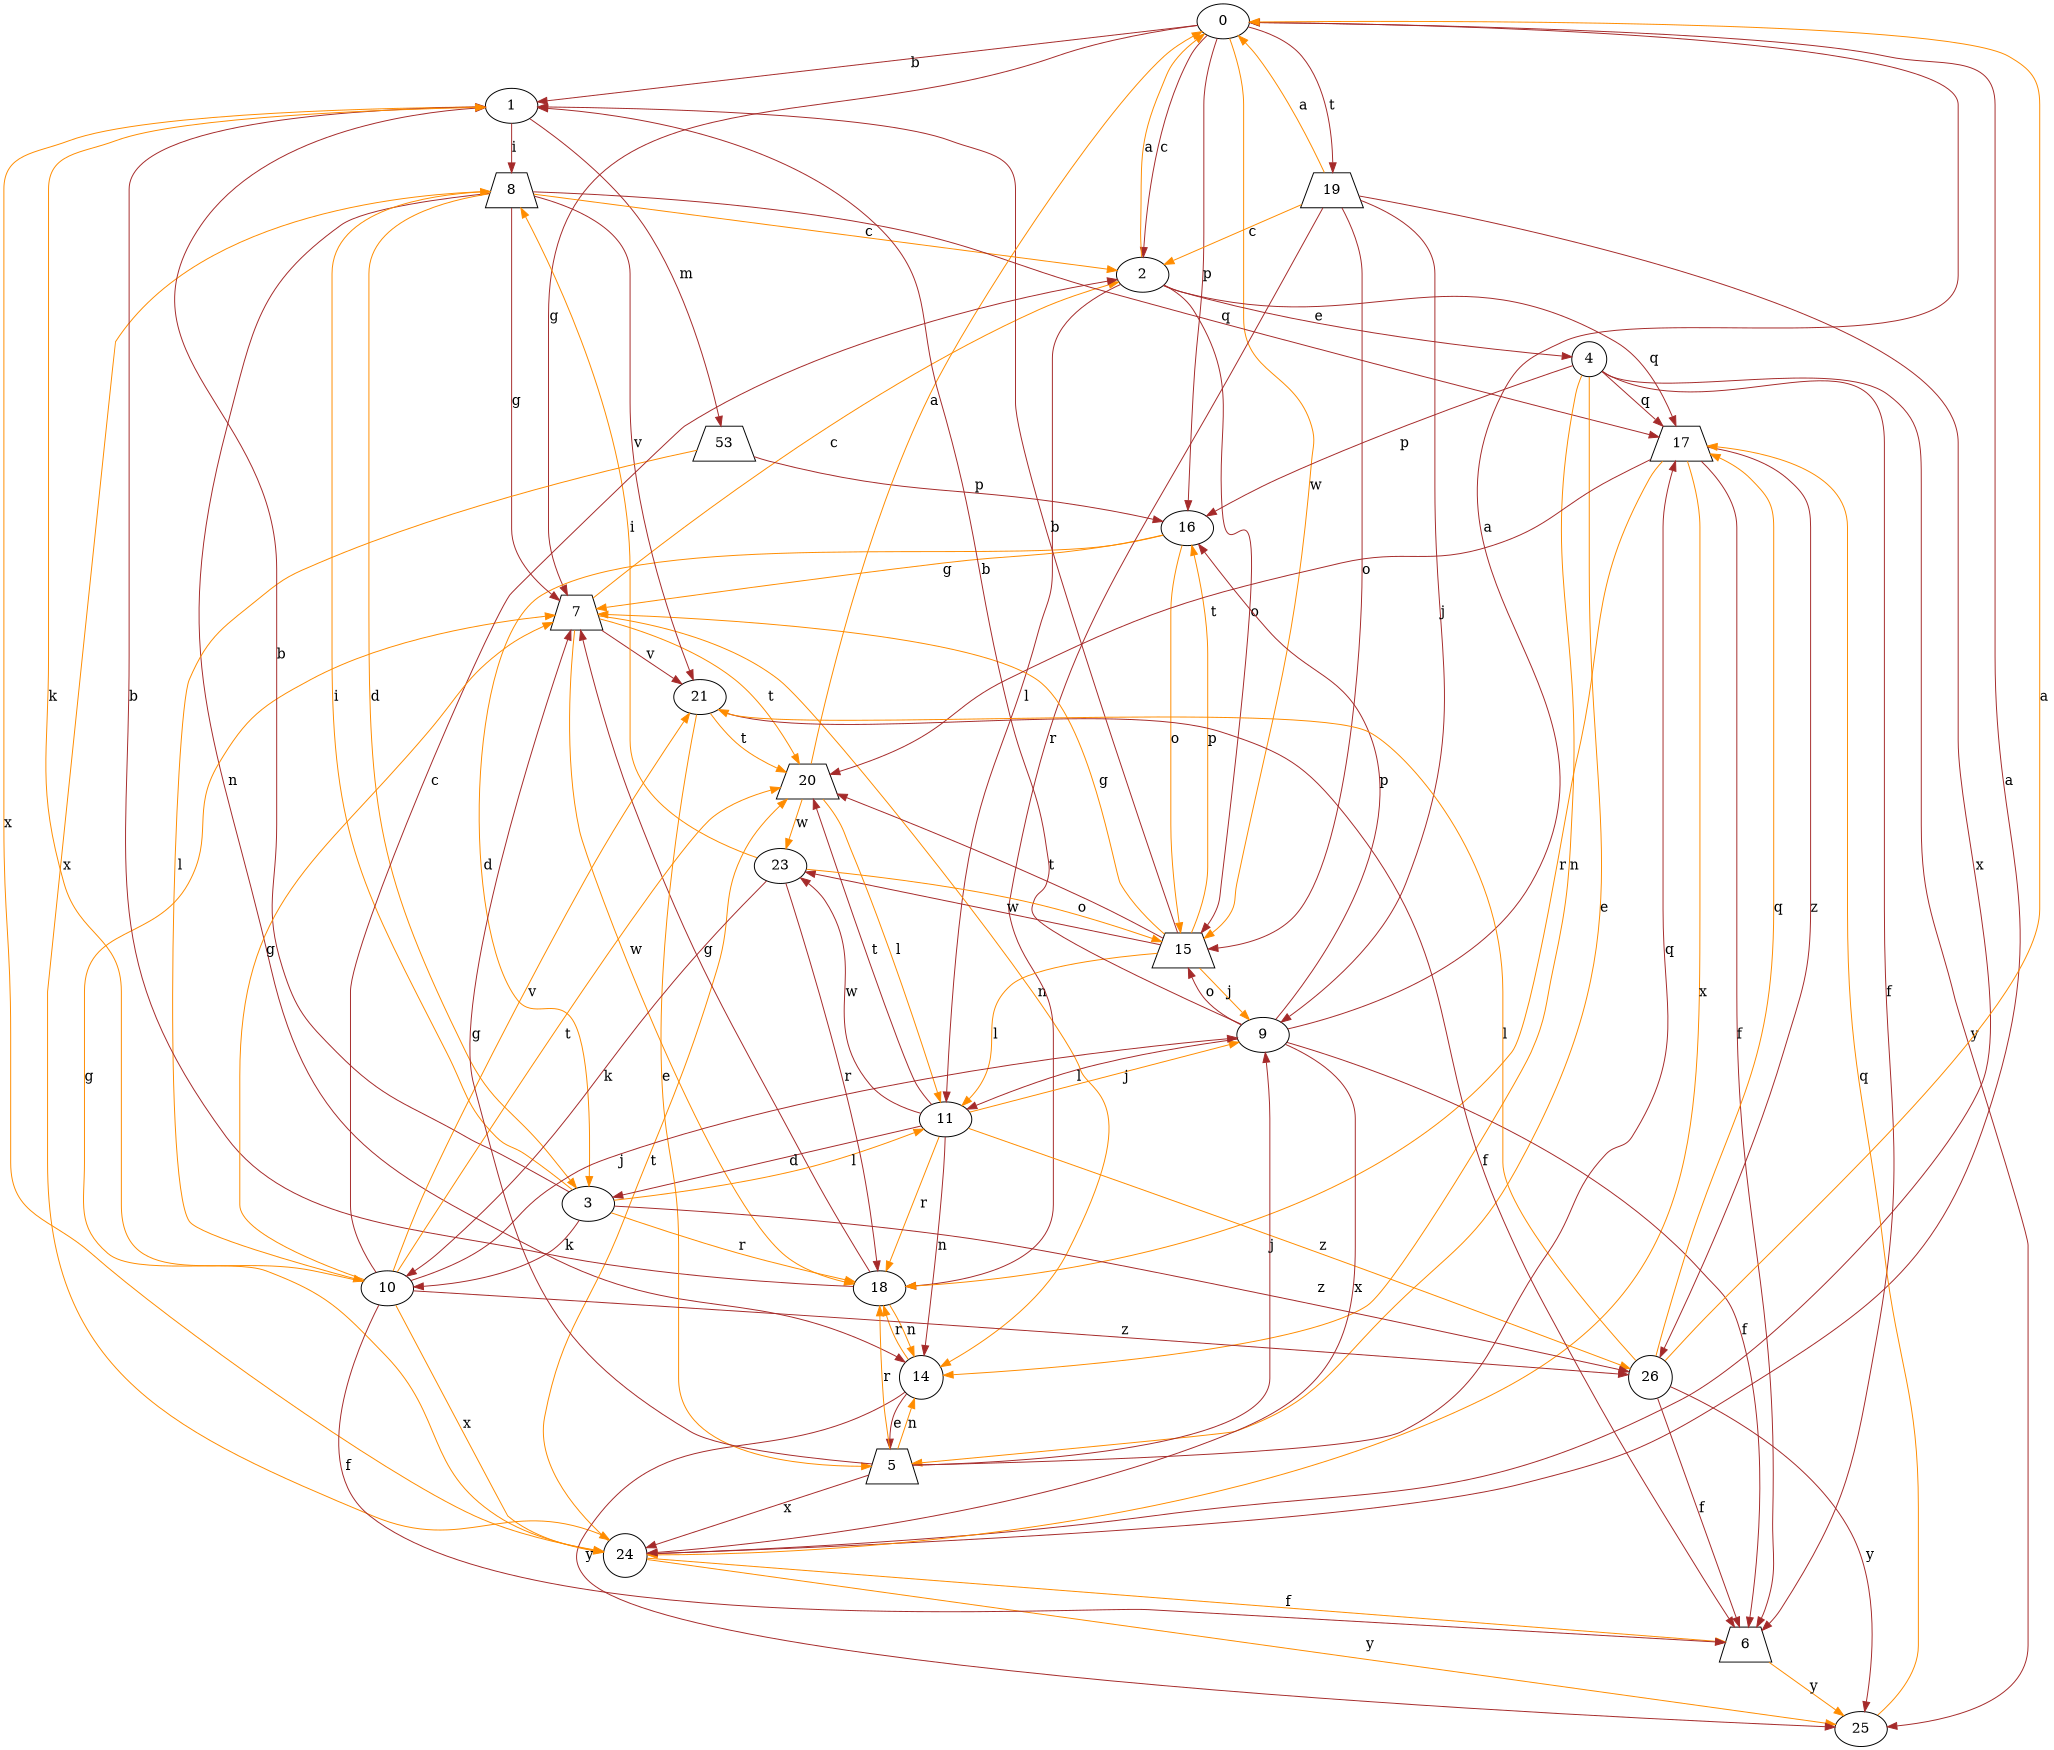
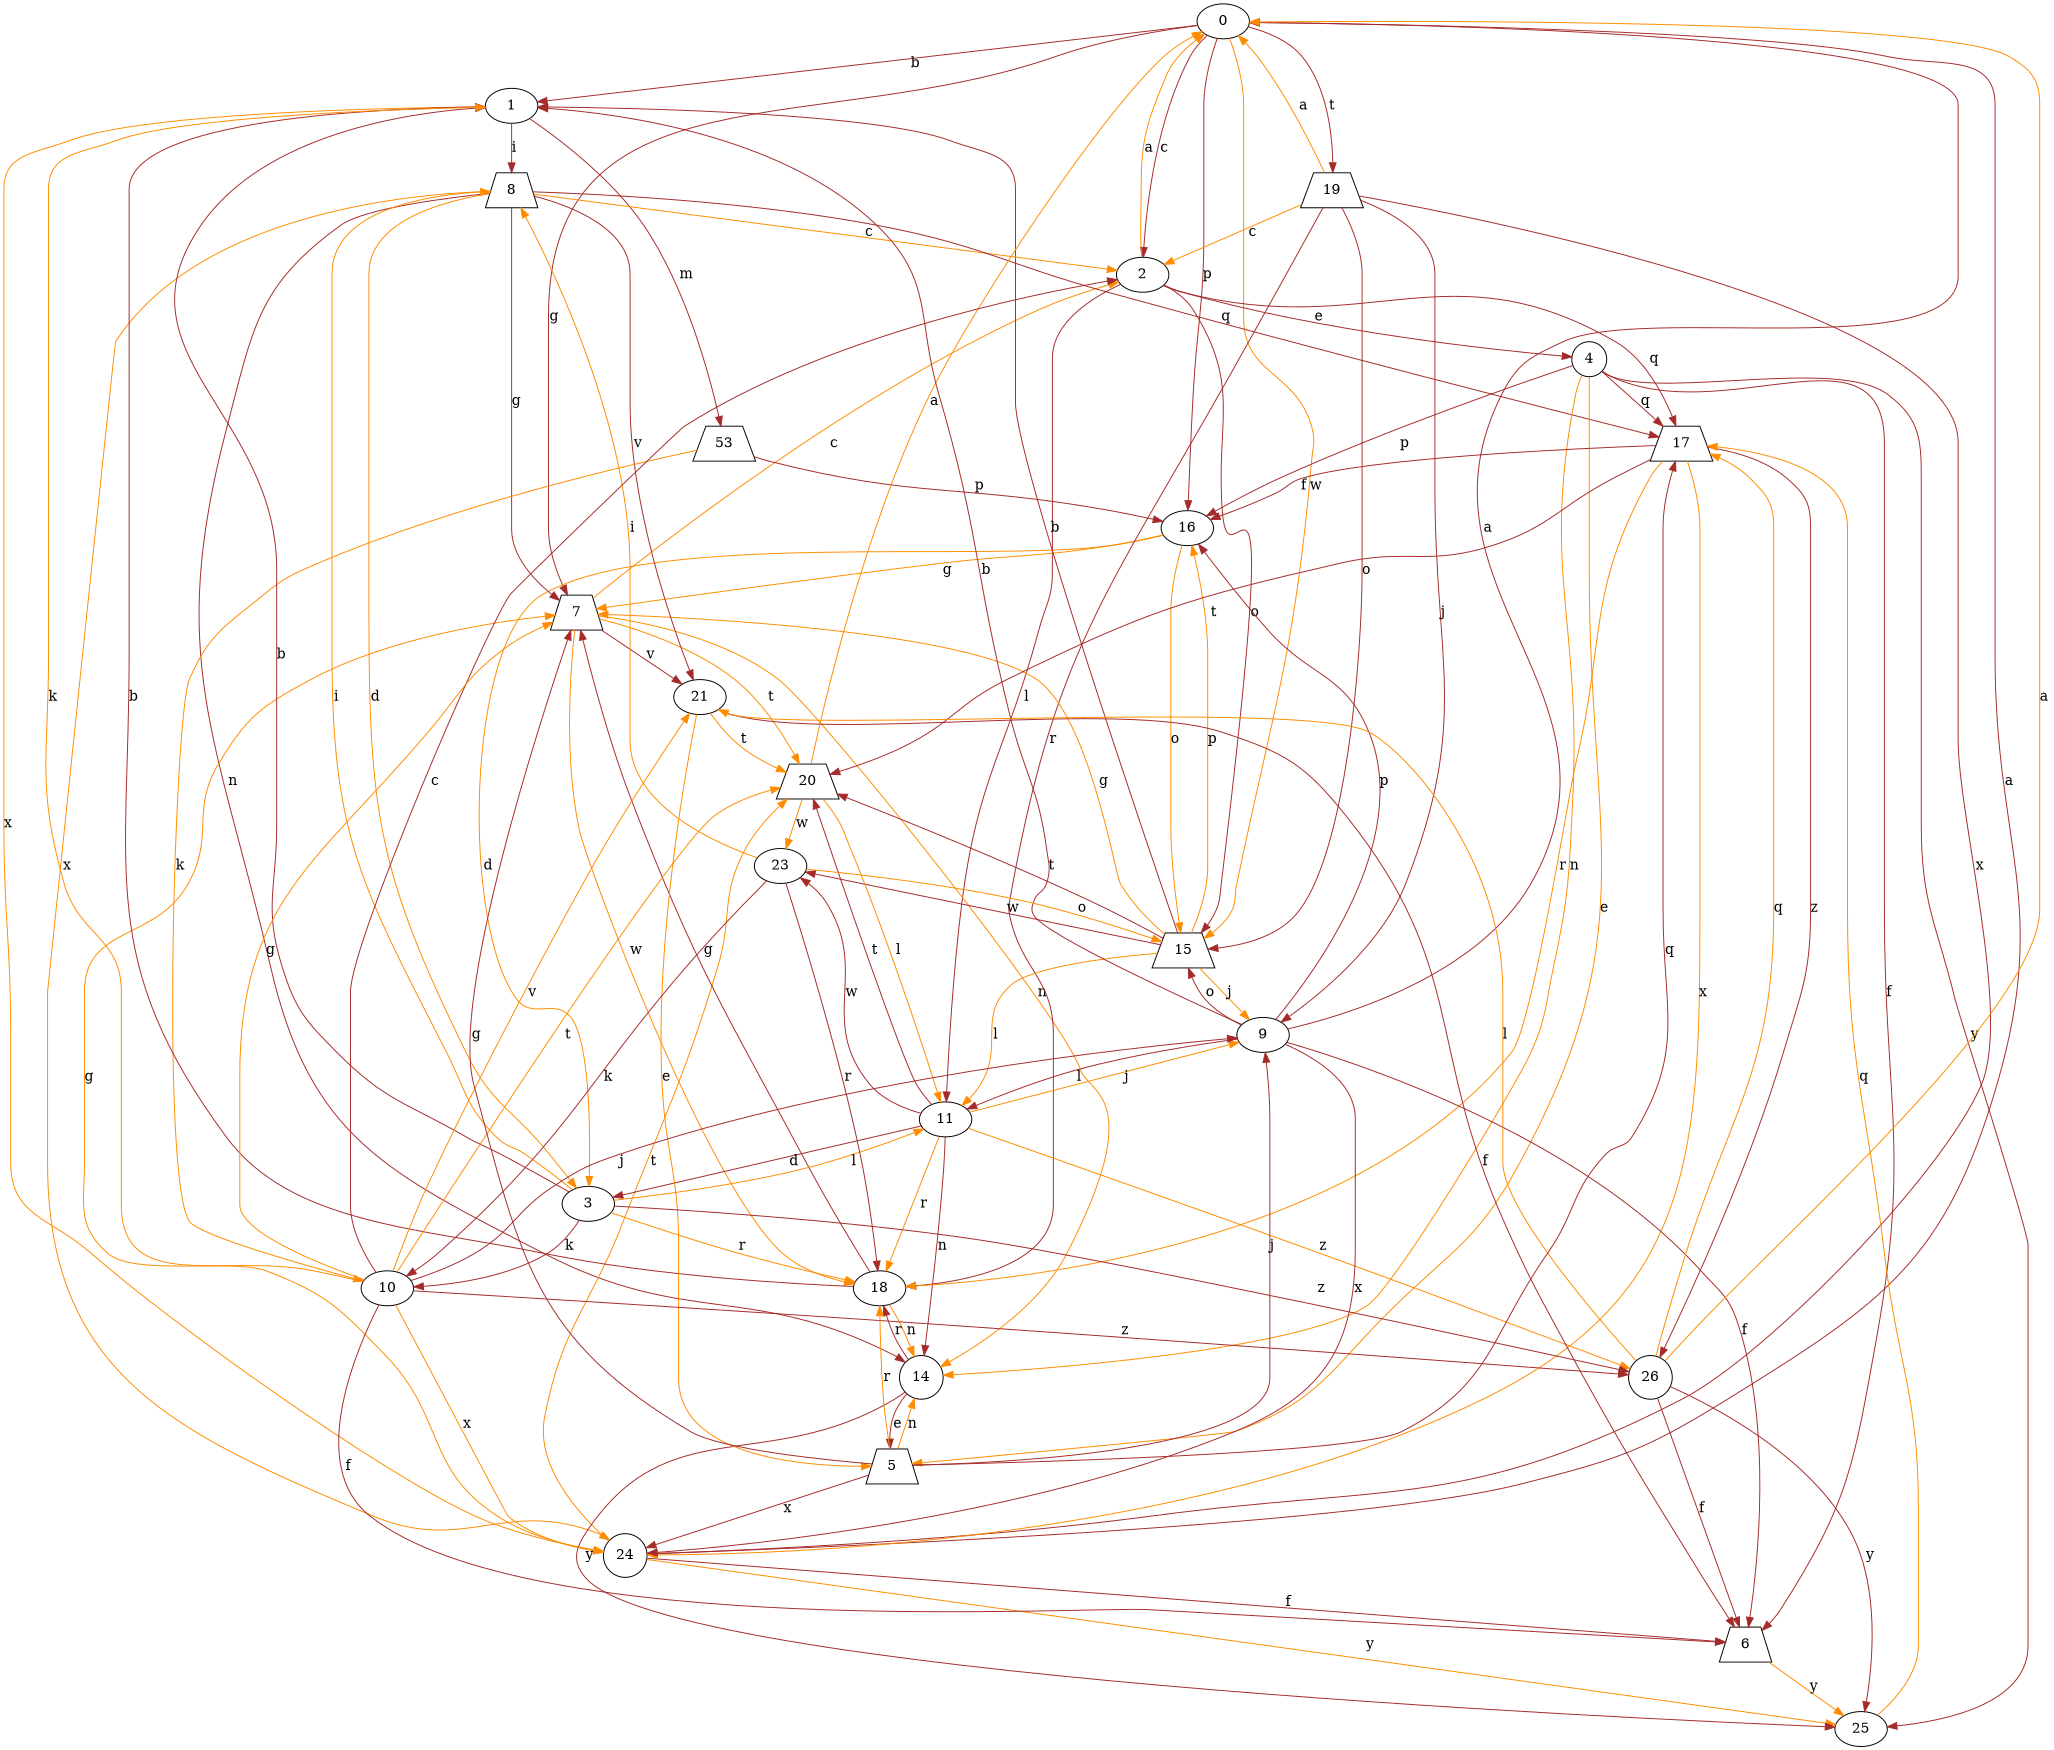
(180, 866) -> (180, 866)
(1738, 1036) -> (1444, 458)
(895, 1338) -> (895, 1338)
(1181, 1600) -> (1181, 1600)
